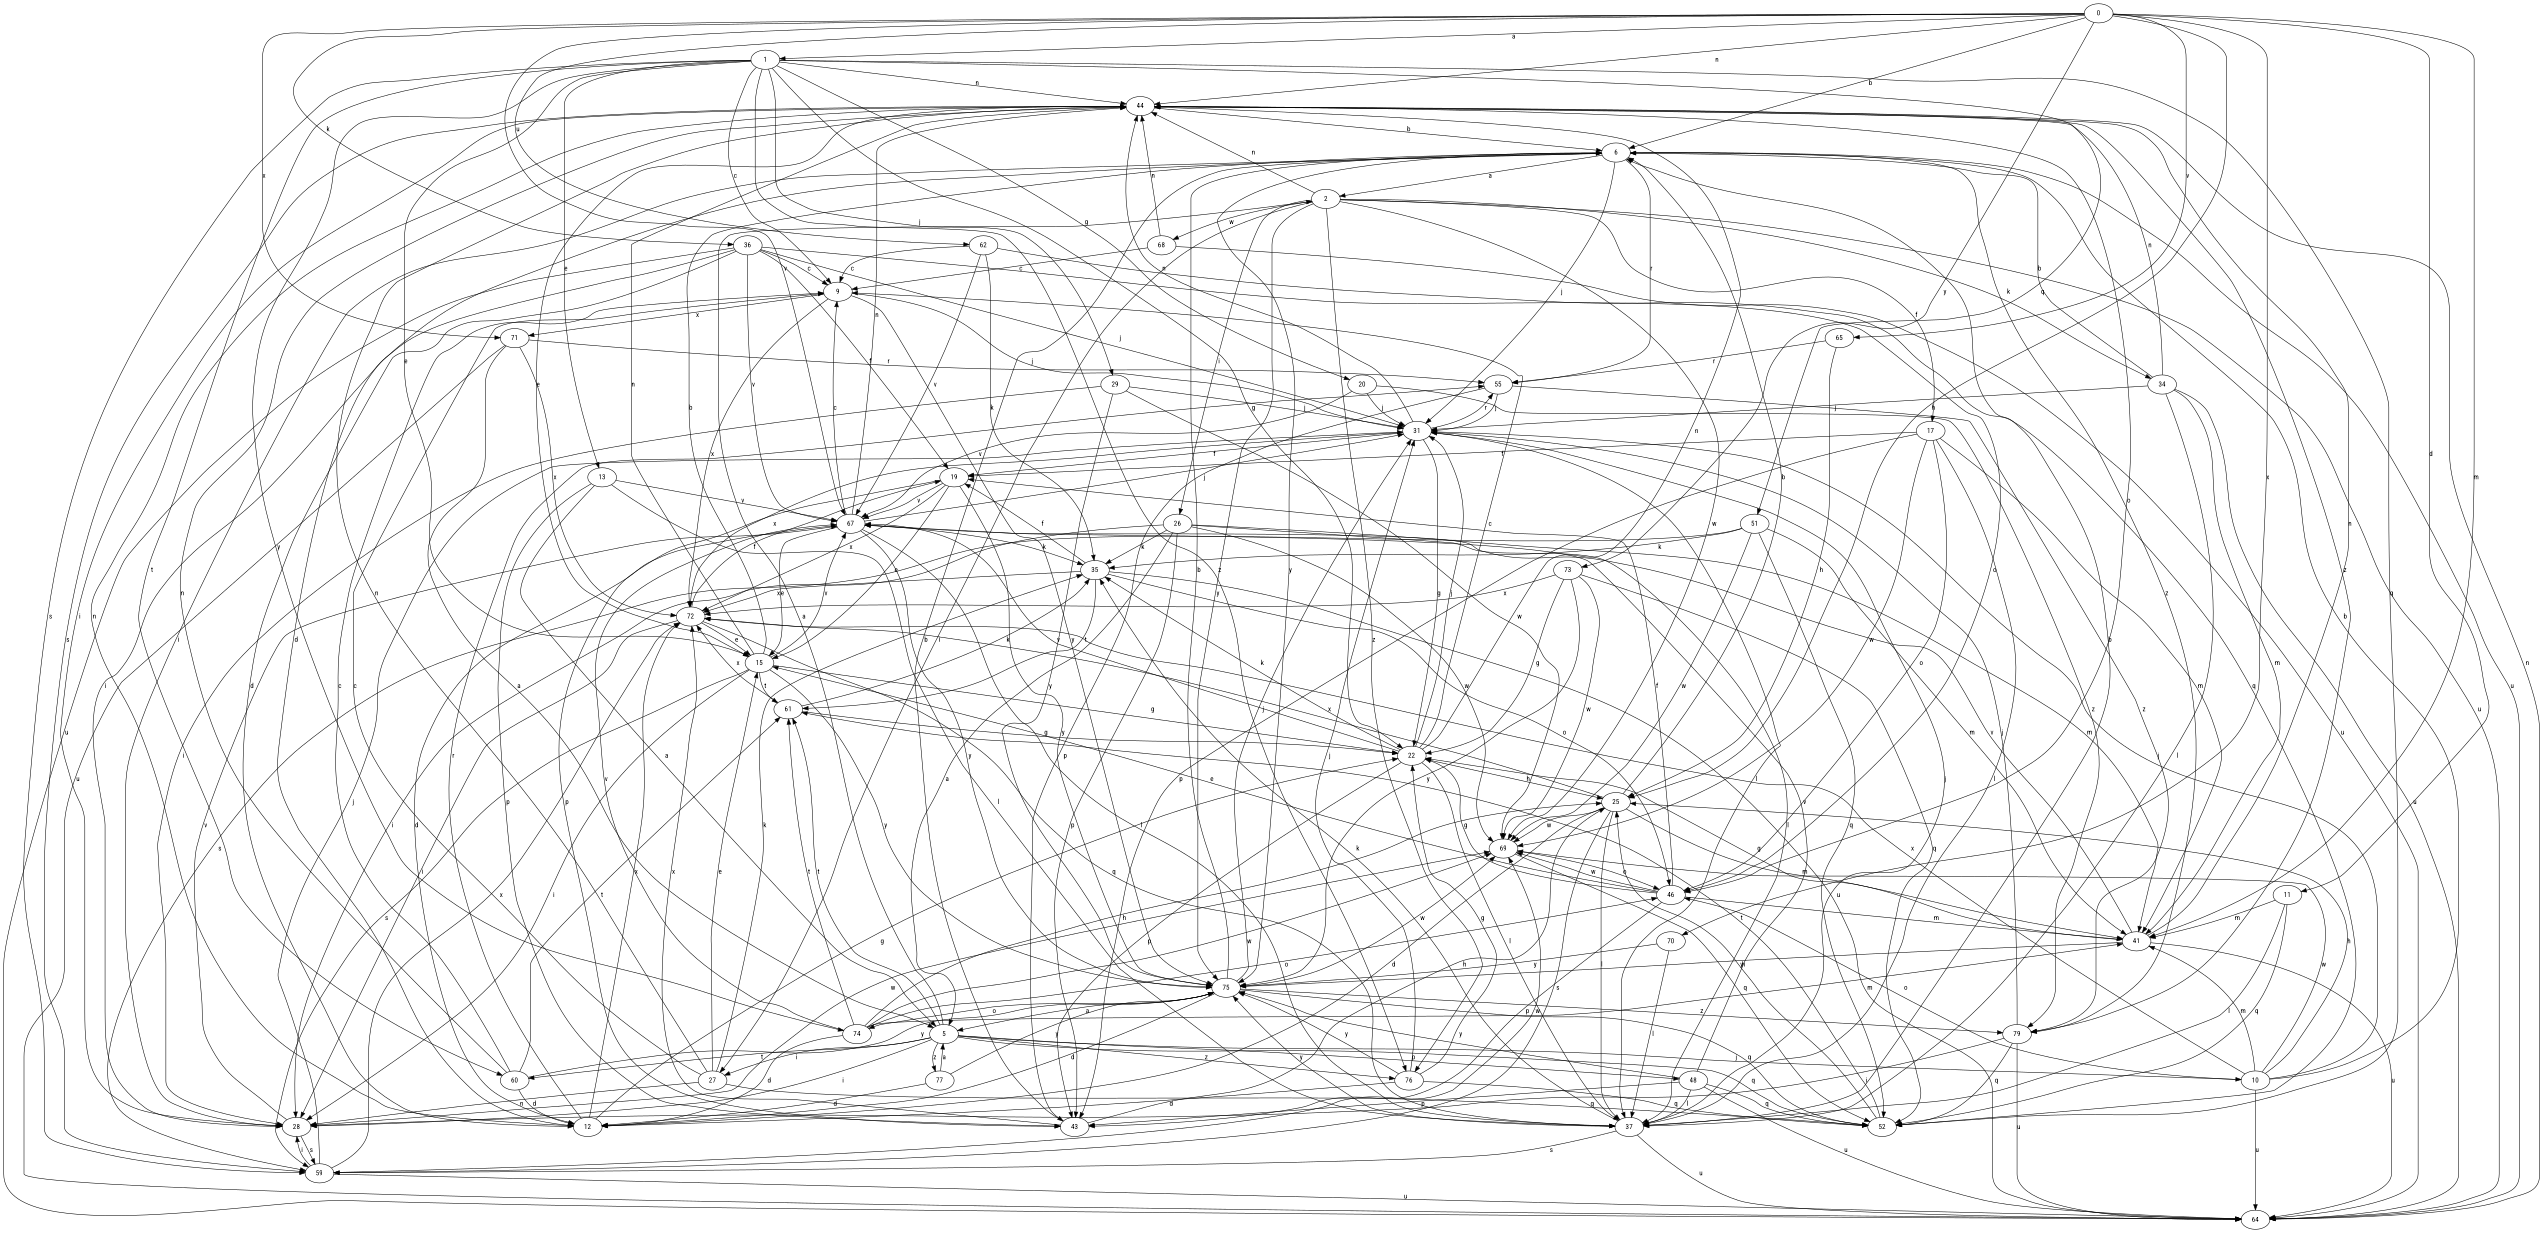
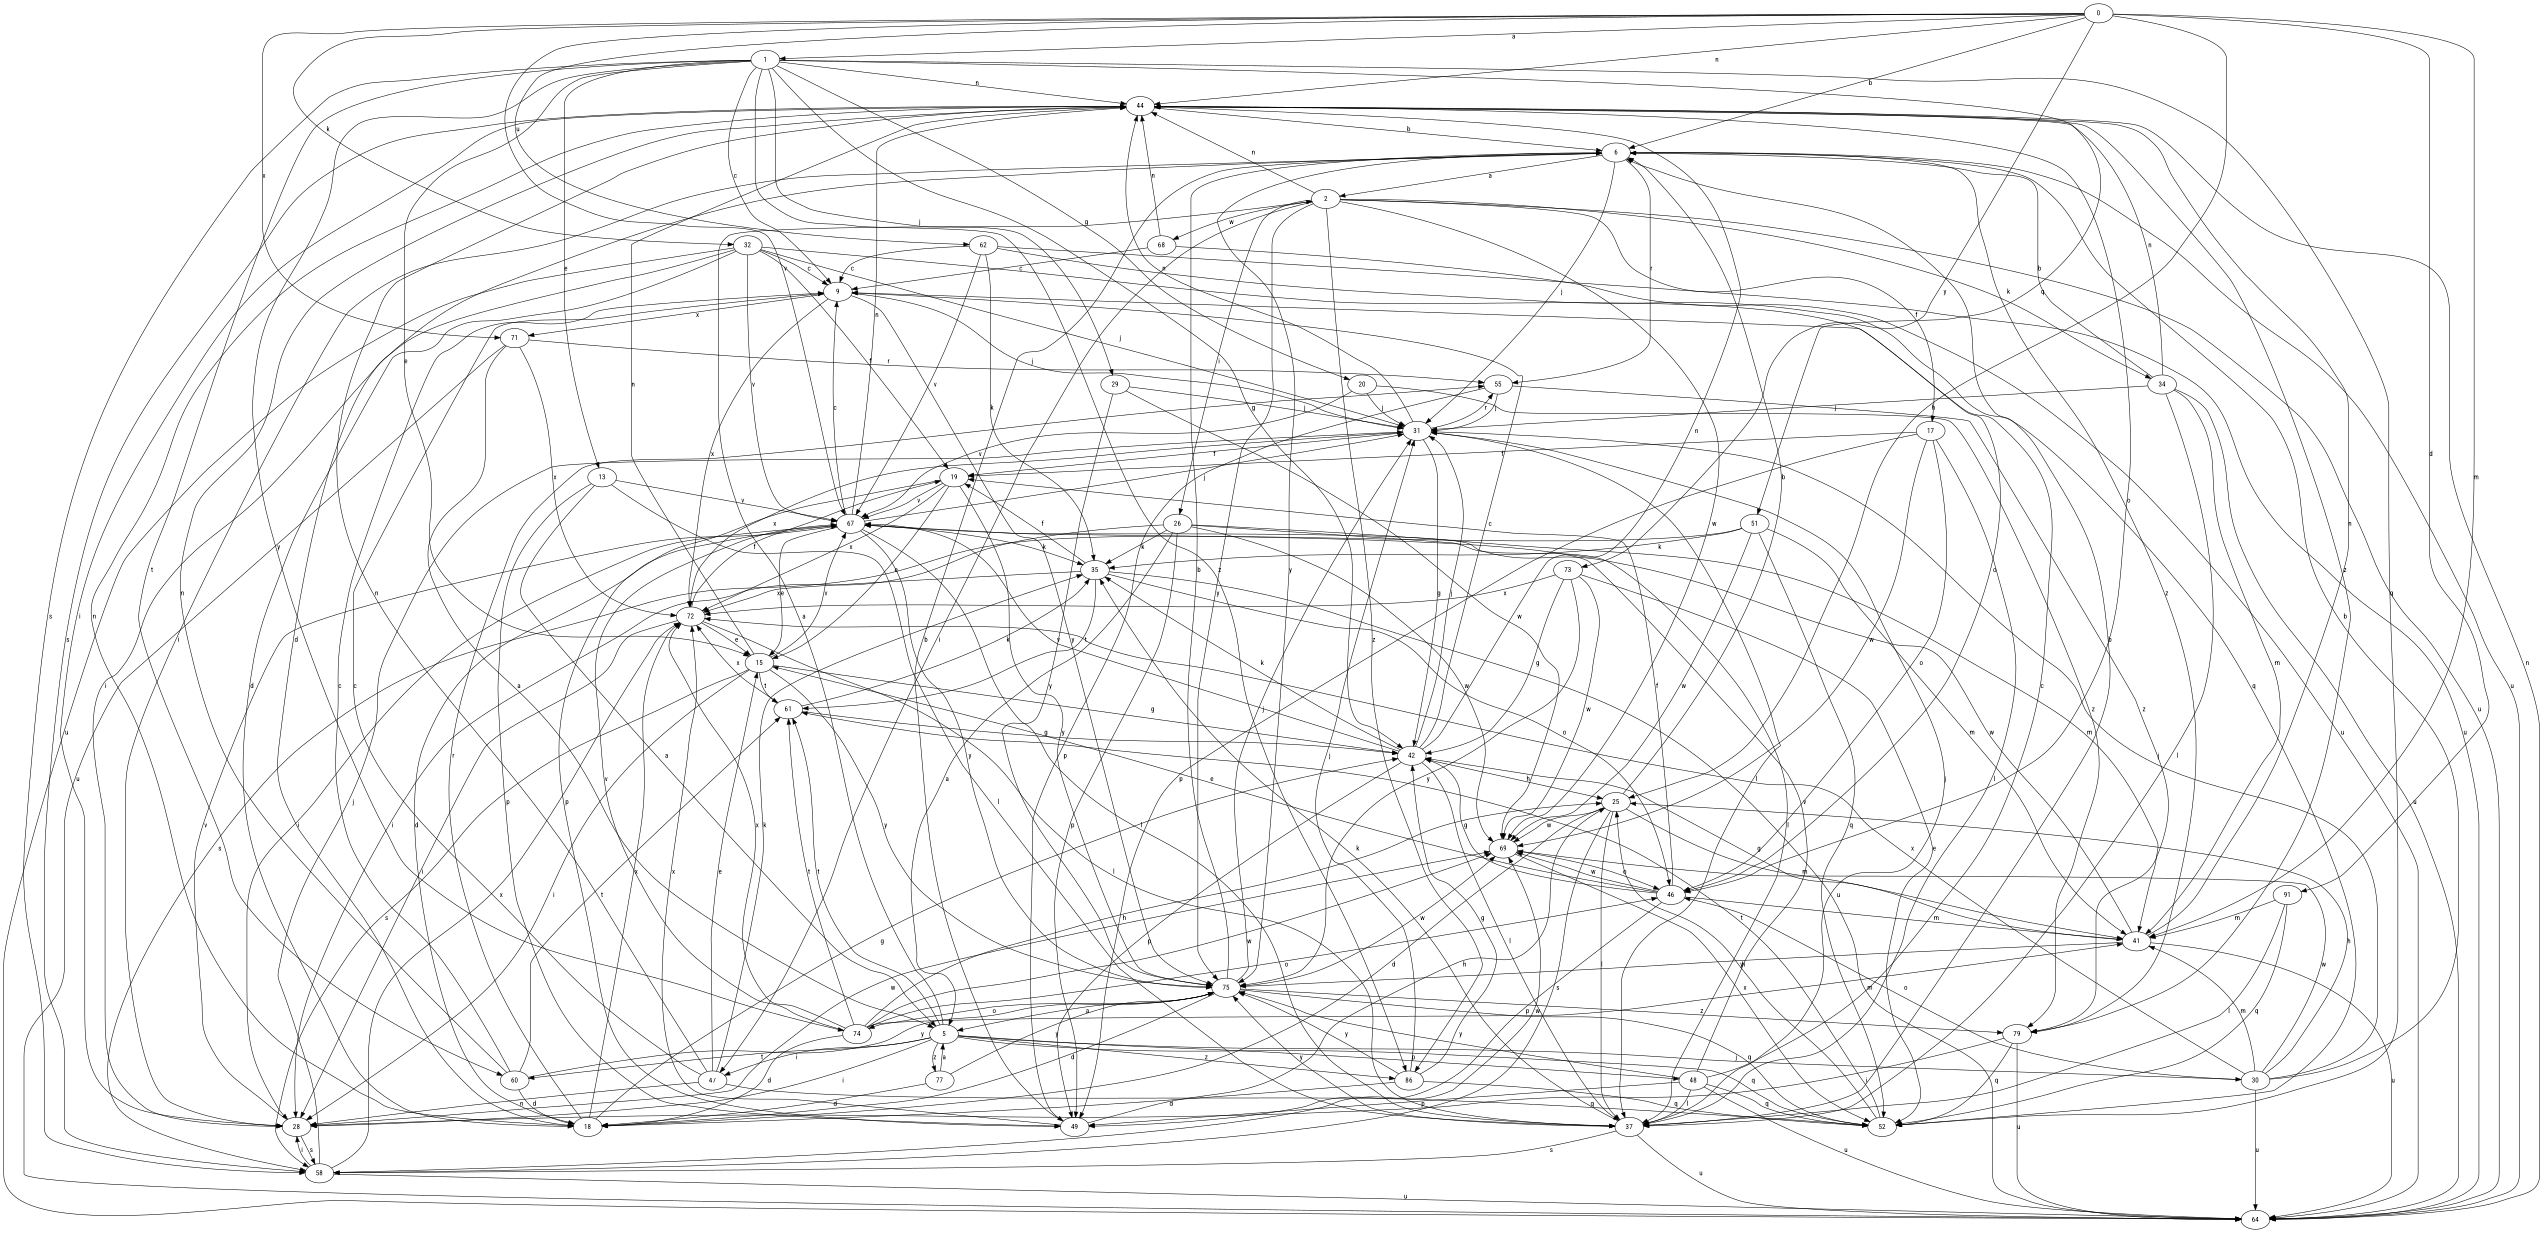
(932, 198) -> none
(588, 216) -> none
(748, 245) -> (748, 245)
none -> (1804, 326)
(1839, 338) -> none
none -> (2150, 359)
(411, 525) -> (401, 698)
(1915, 588) -> none
(2167, 649) -> none
(1207, 687) -> (755, 847)
(1992, 733) -> (1992, 733)
(1412, 756) -> (1412, 756)
(1935, 849) -> (1935, 849)
(1114, 872) -> (1114, 872)
(2287, 895) -> (2287, 895)
(1671, 941) -> none
(1745, 988) -> (1745, 988)
(713, 1081) -> (713, 1081)
(1409, 1081) -> (1409, 1081)
(2255, 1081) -> (2255, 1081)
(588, 1127) -> (588, 1127)
(1075, 1127) -> (1075, 1127)
(319, 1173) -> (319, 1173)
